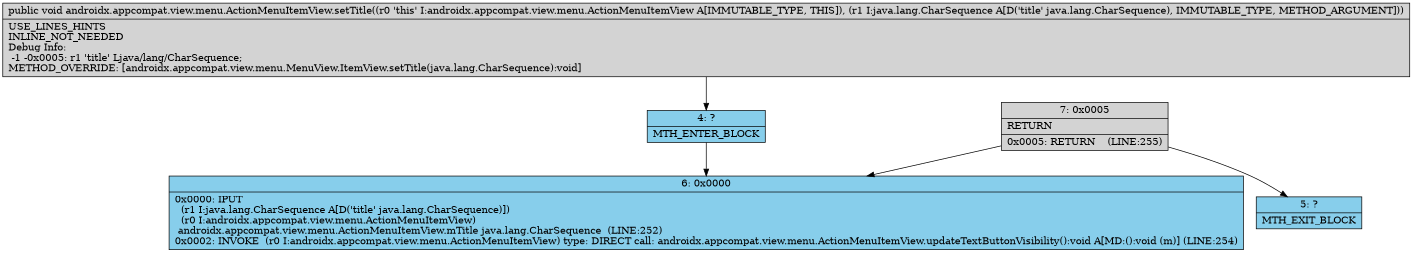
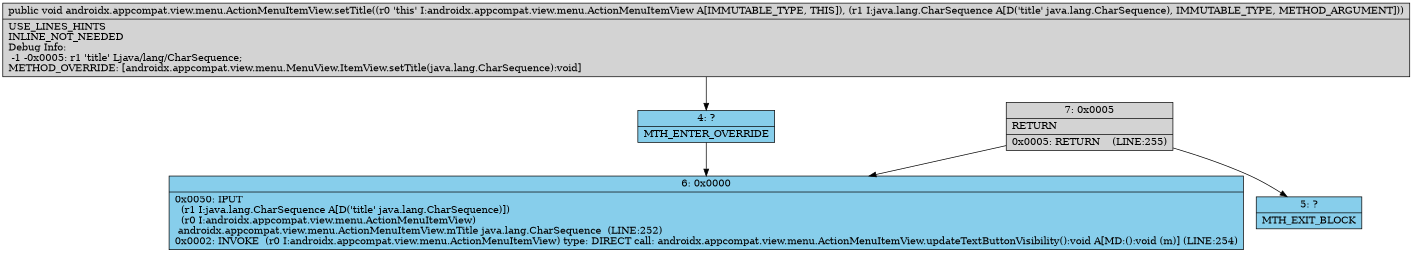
(706, 134) -> (706, 134)
(212, 200) -> (212, 200)
